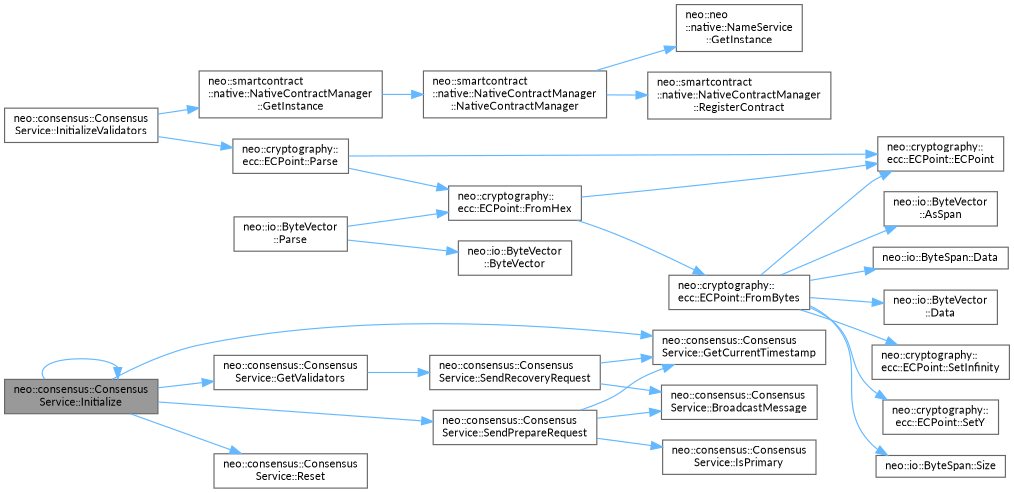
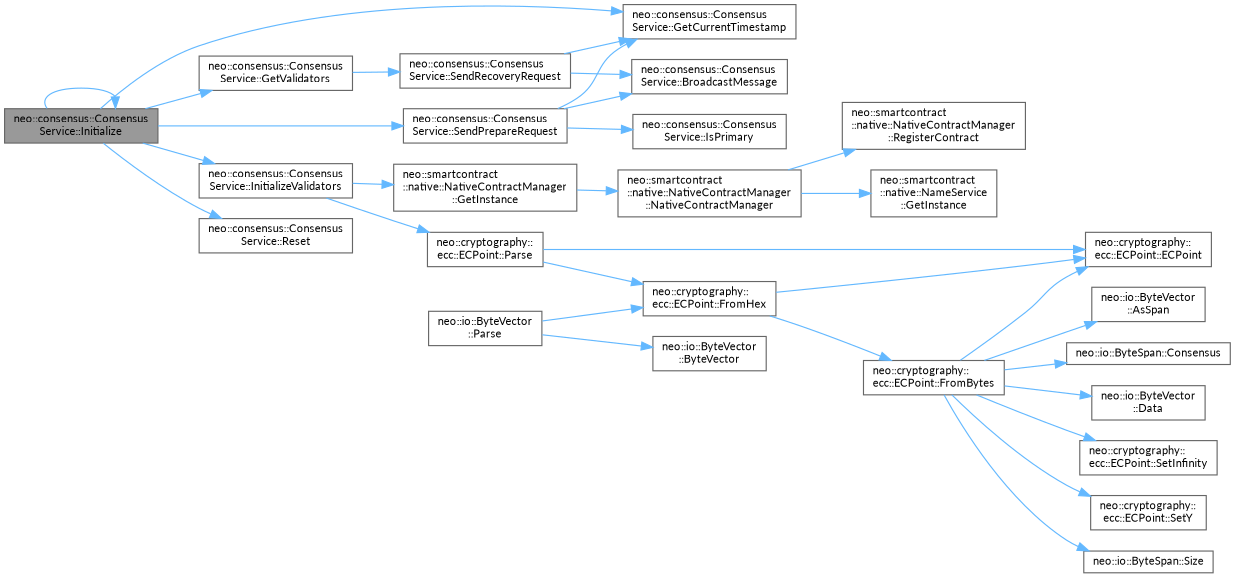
(739, 28) -> (934, 193)
none -> (173, 152)
(941, 258) -> (1148, 354)
